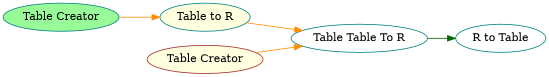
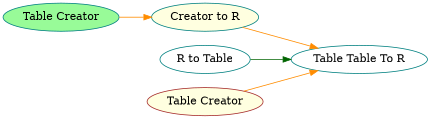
(205, 17) -> (205, 17)
(438, 38) -> (267, 59)
